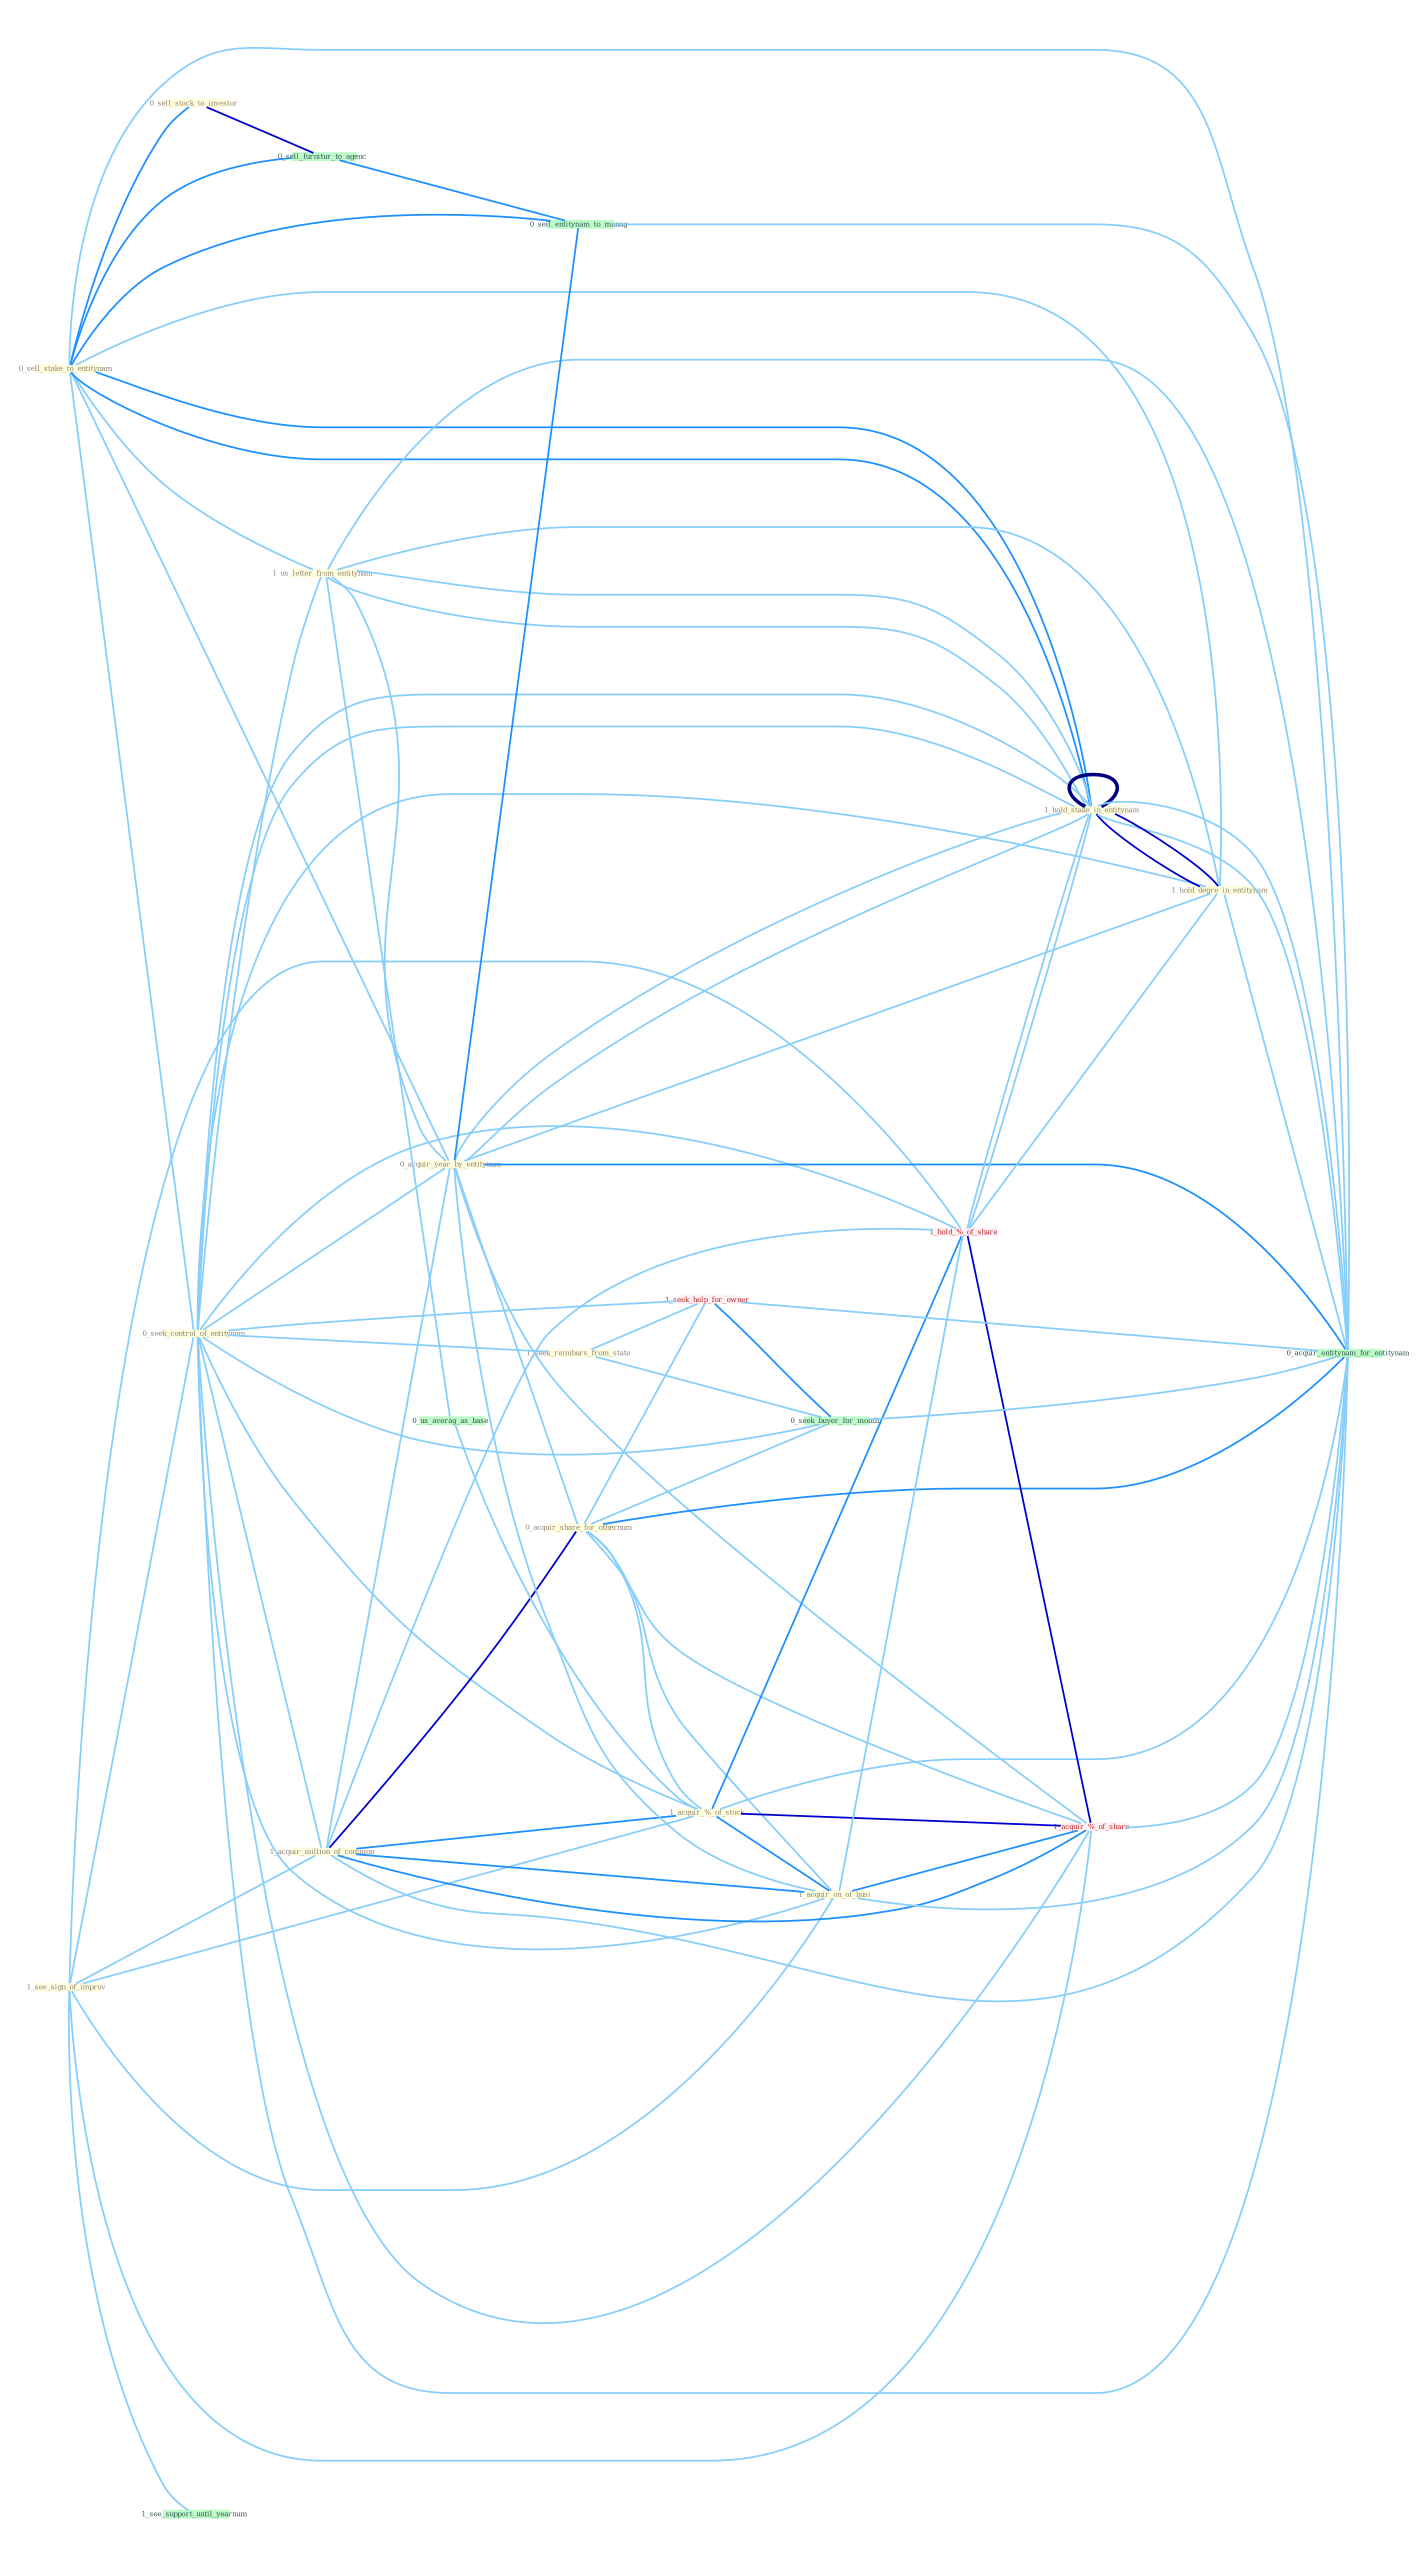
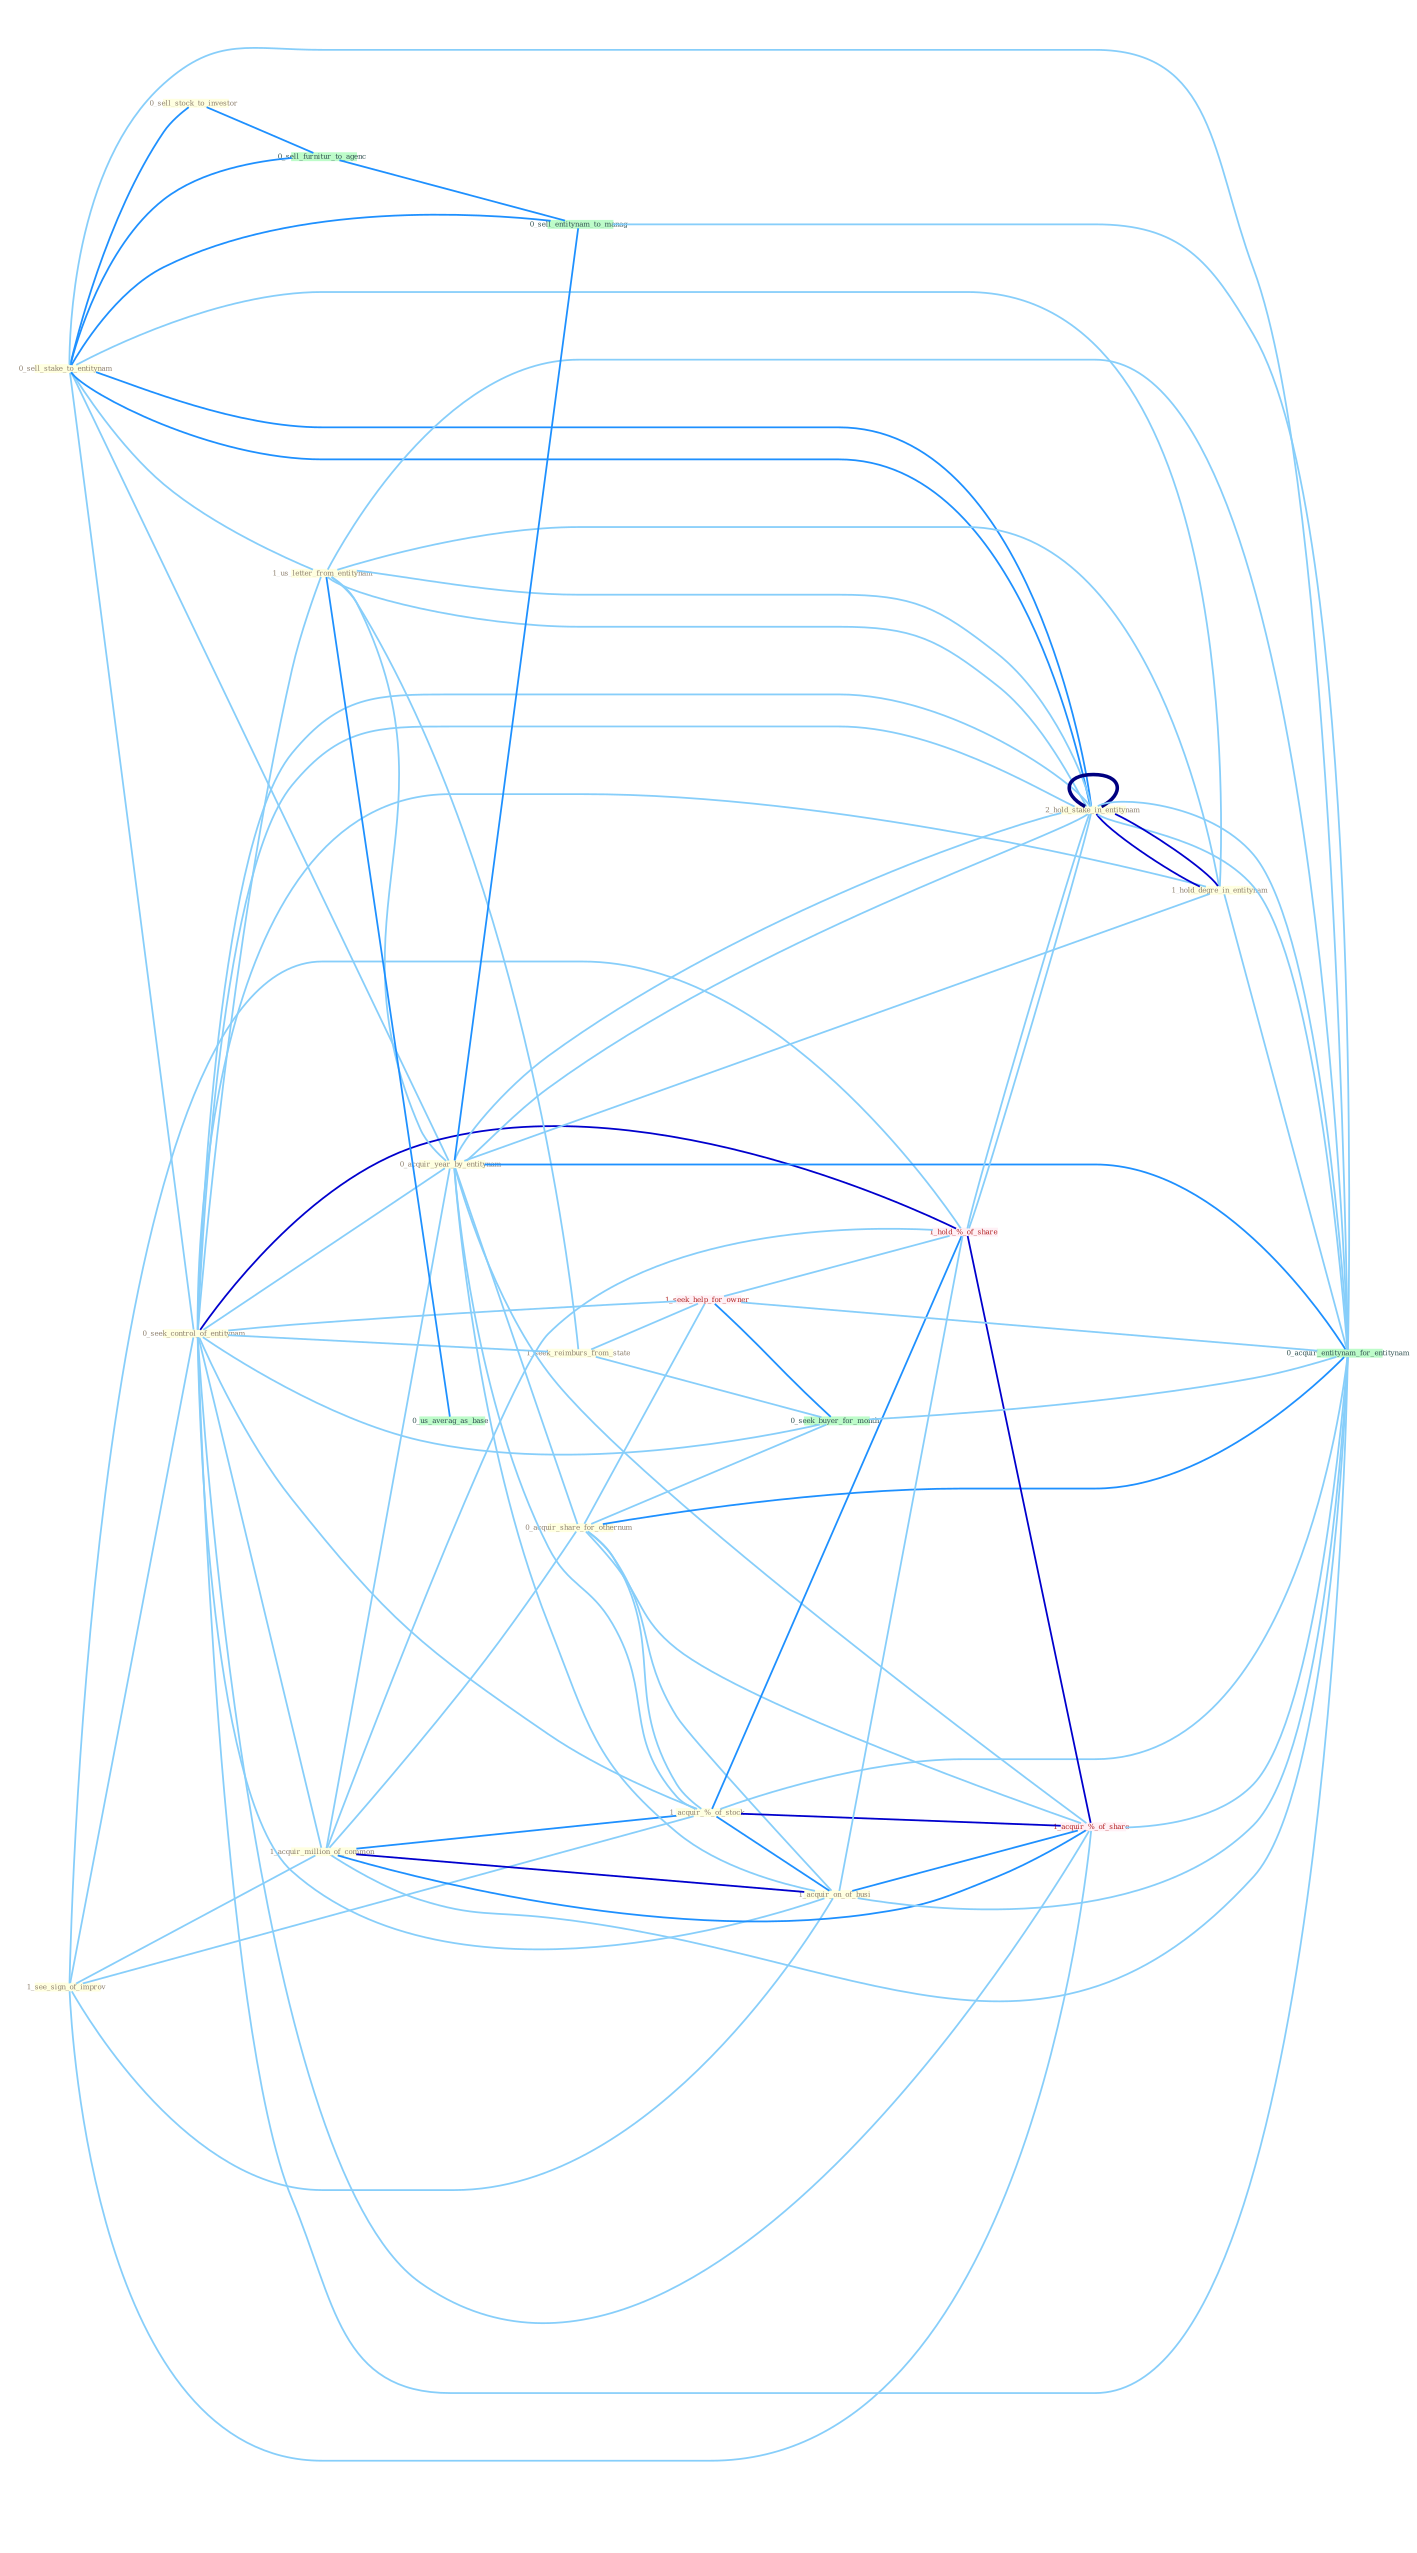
(260, 130) -> (260, 130)
(1093, 810) -> (1093, 810)
(376, 913) -> (376, 913)
none -> (500, 947)
(1093, 1061) -> (837, 1266)
(592, 1127) -> (592, 1127)
(518, 1574) -> (532, 1510)
(459, 1694) -> (459, 1694)
(580, 1873) -> (580, 1873)
(196, 2514) -> none
